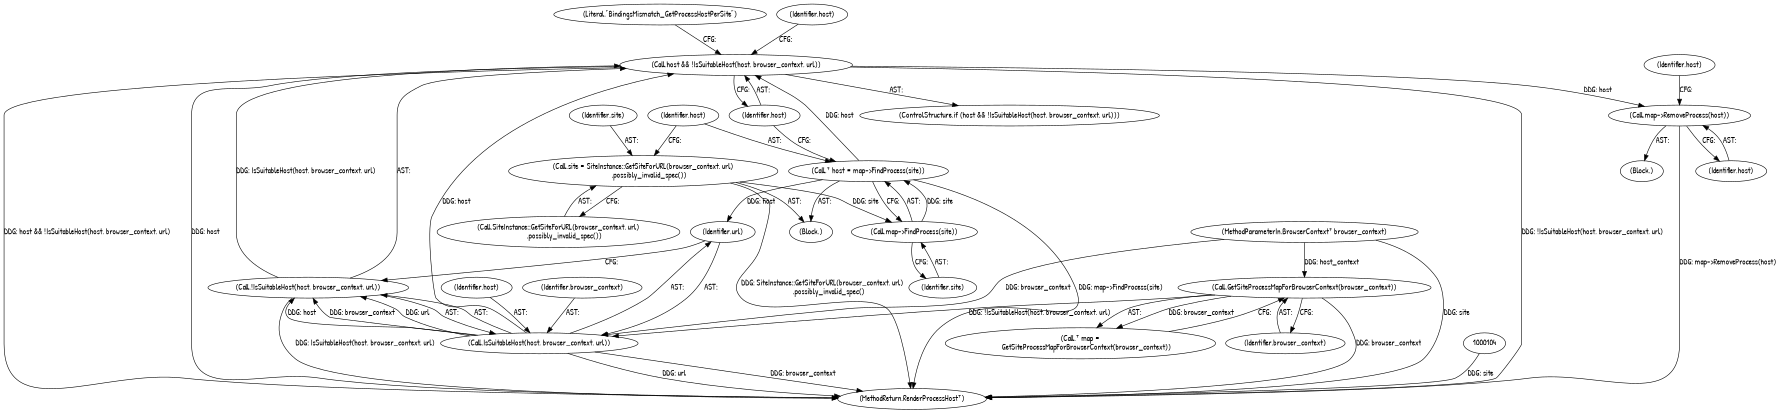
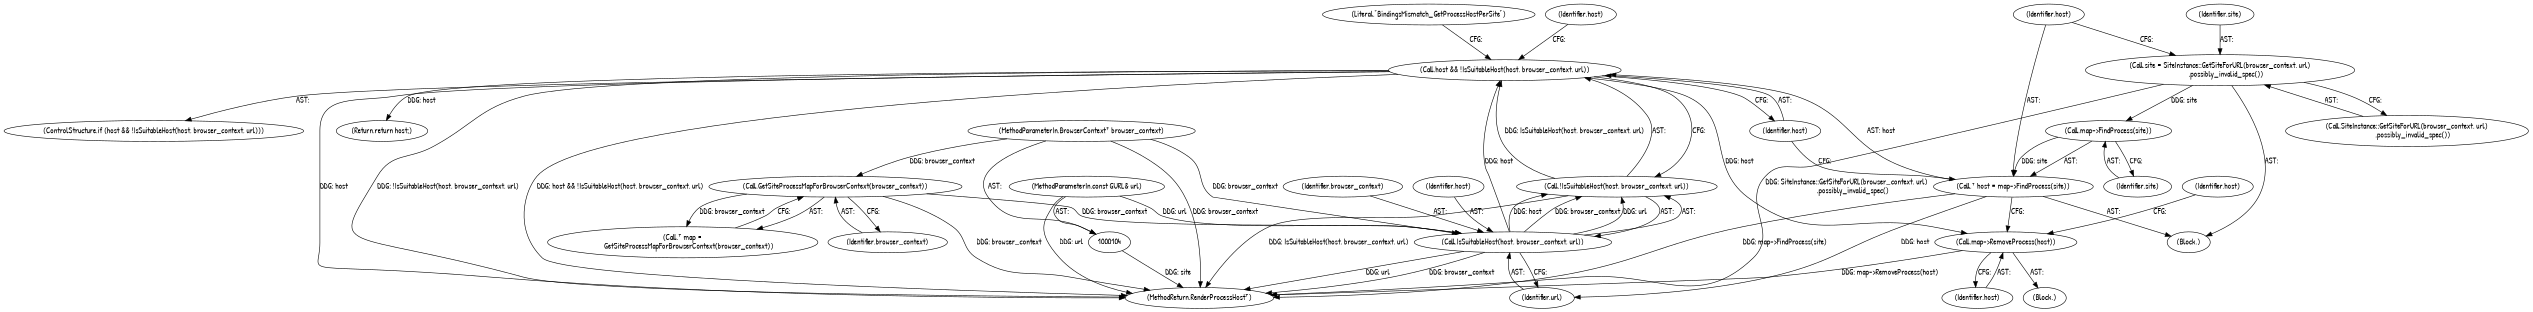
(840, 116) -> (1881, 131)
none -> (382, 131)
none -> (1087, 187)
(883, 201) -> (2010, 212)
none -> (994, 204)
(1332, 262) -> (942, 161)
(547, 265) -> (1679, 101)
(678, 288) -> (1541, 273)
(1040, 313) -> (1115, 212)
(1457, 313) -> (1226, 212)
